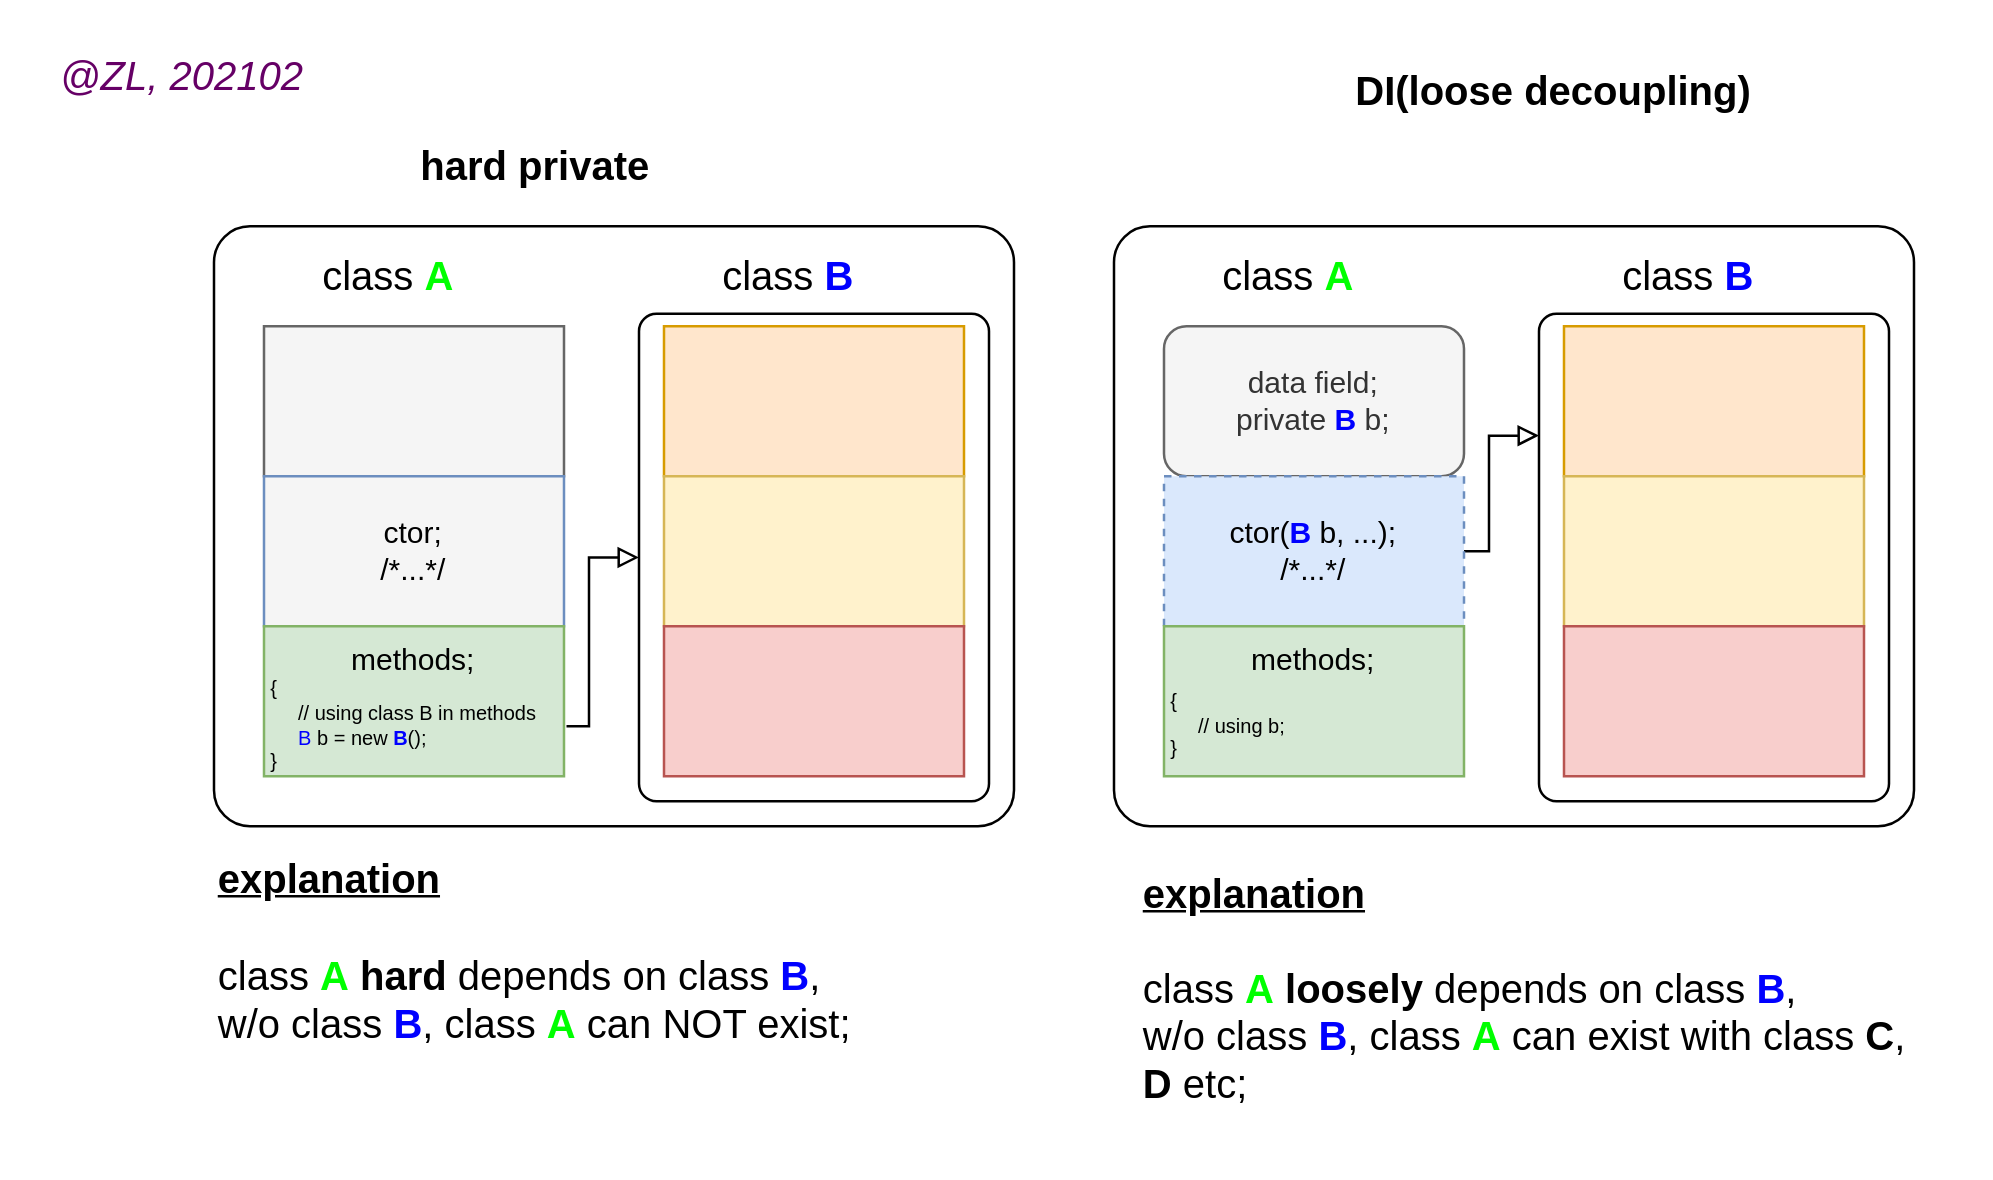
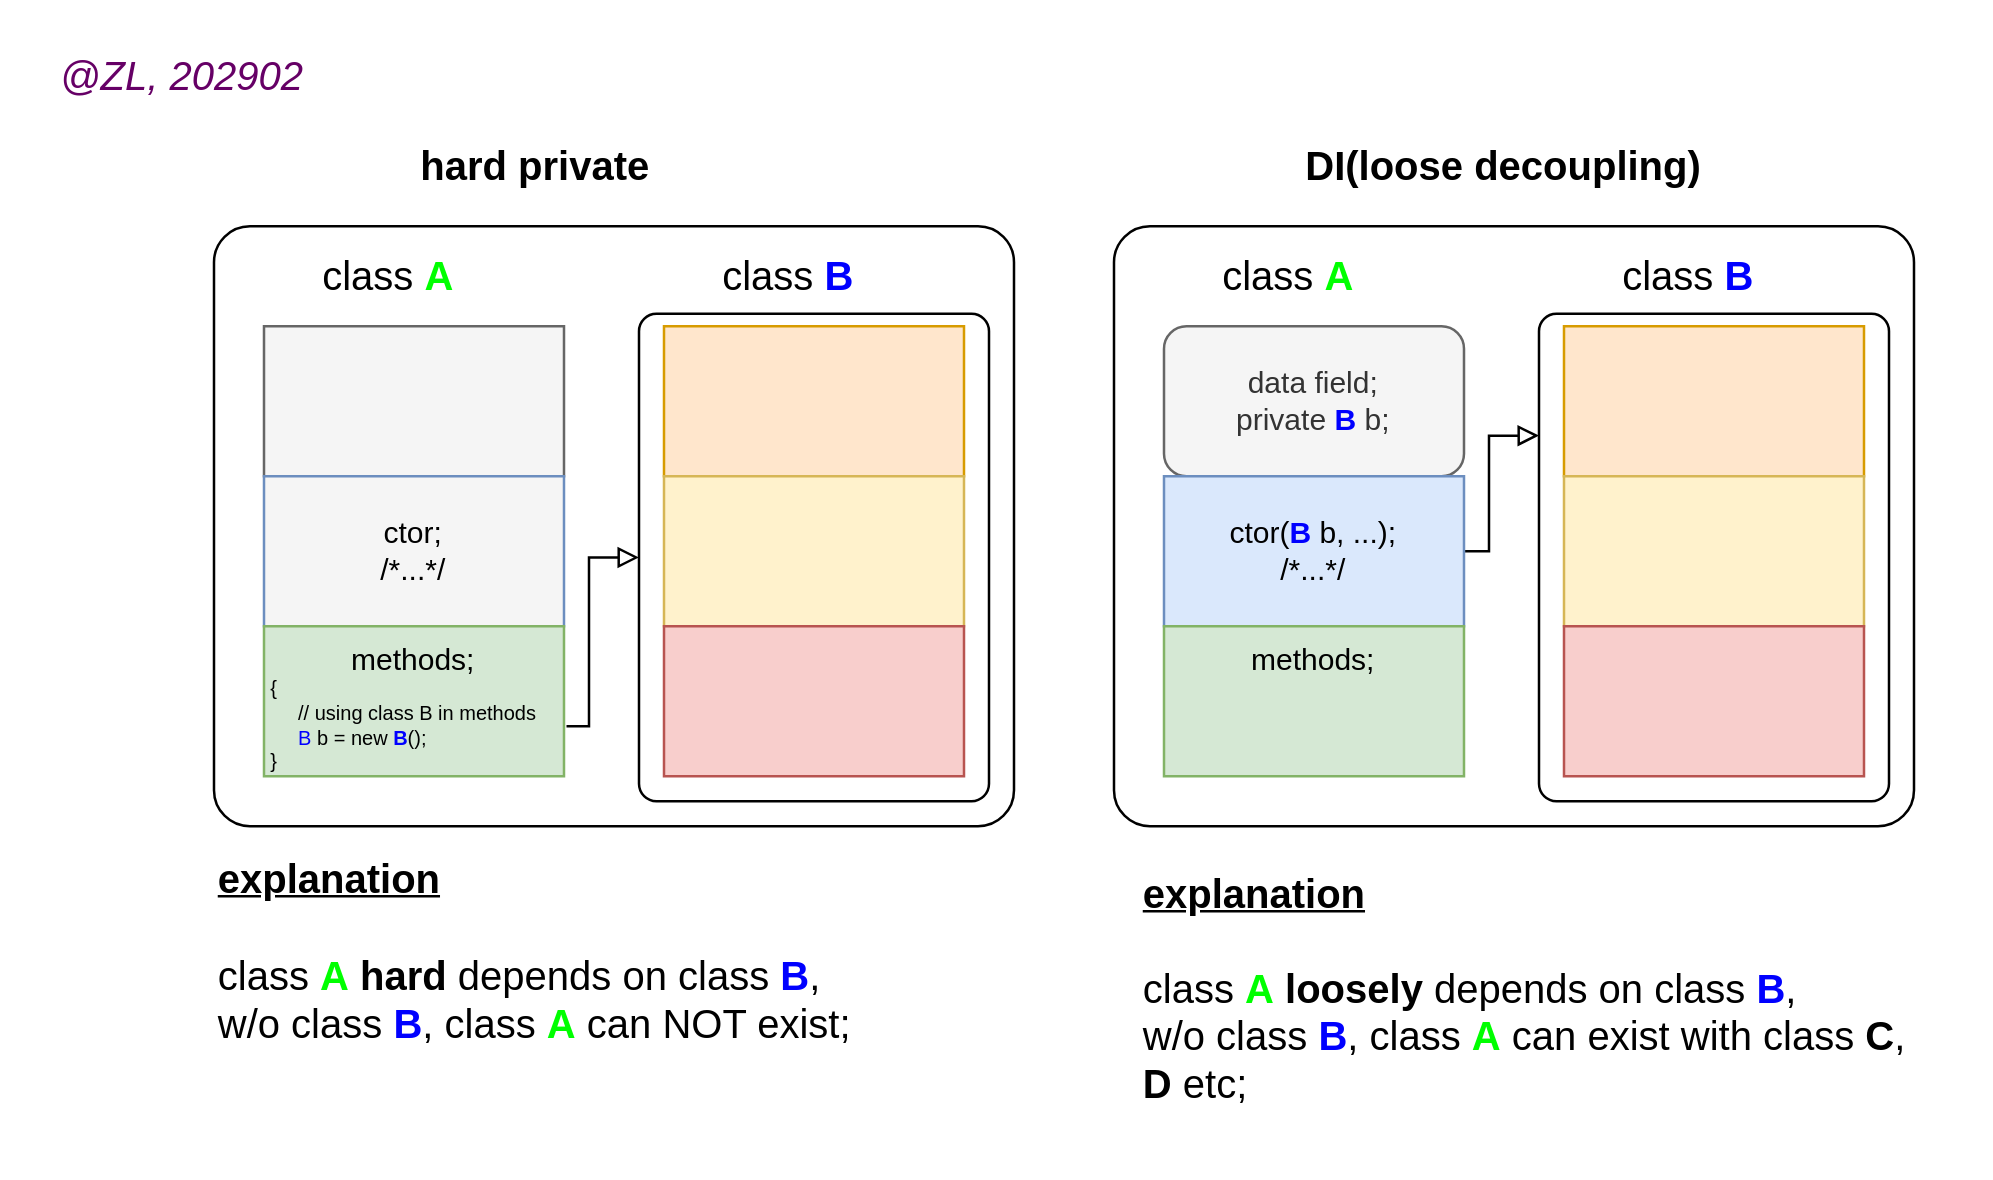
(183, 76) -> (183, 76)
(1564, 89) -> (1514, 164)
(1314, 551) -> (1314, 551)
(1316, 726) -> none
